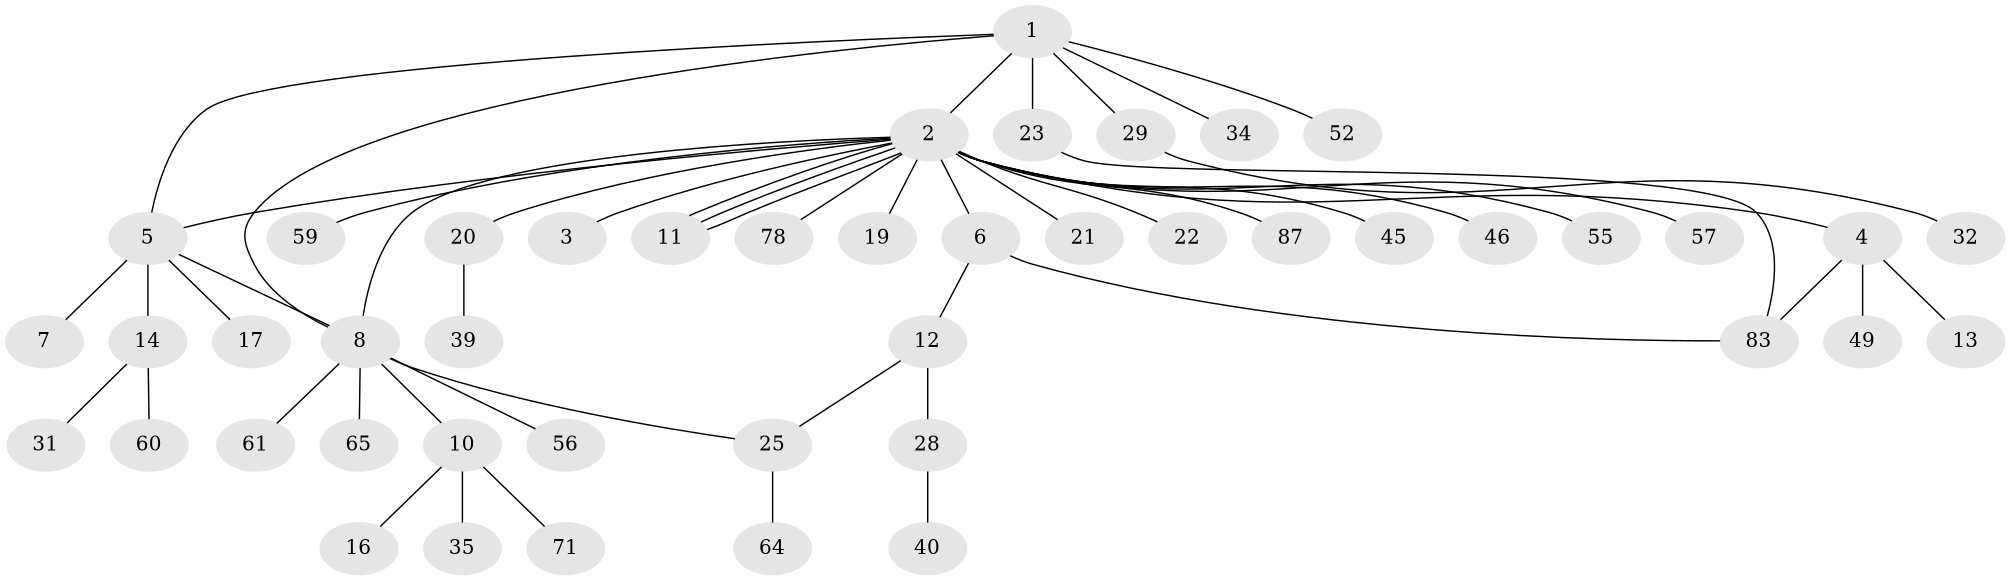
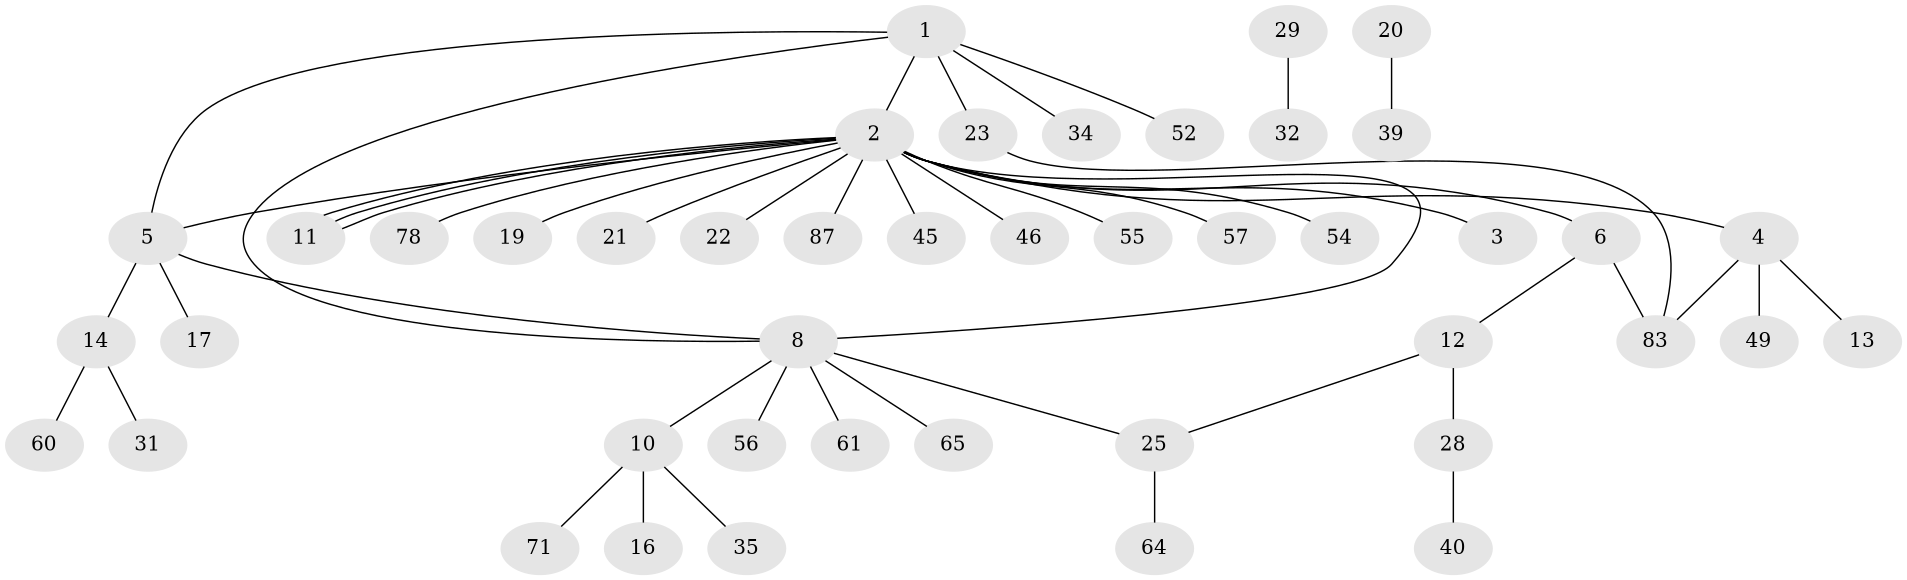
(1084, 83) -> none
(690, 170) -> none
(306, 238) -> (1340, 238)
(45, 342) -> none
